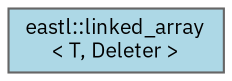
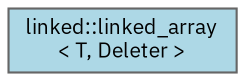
(116, 41) -> (123, 41)
